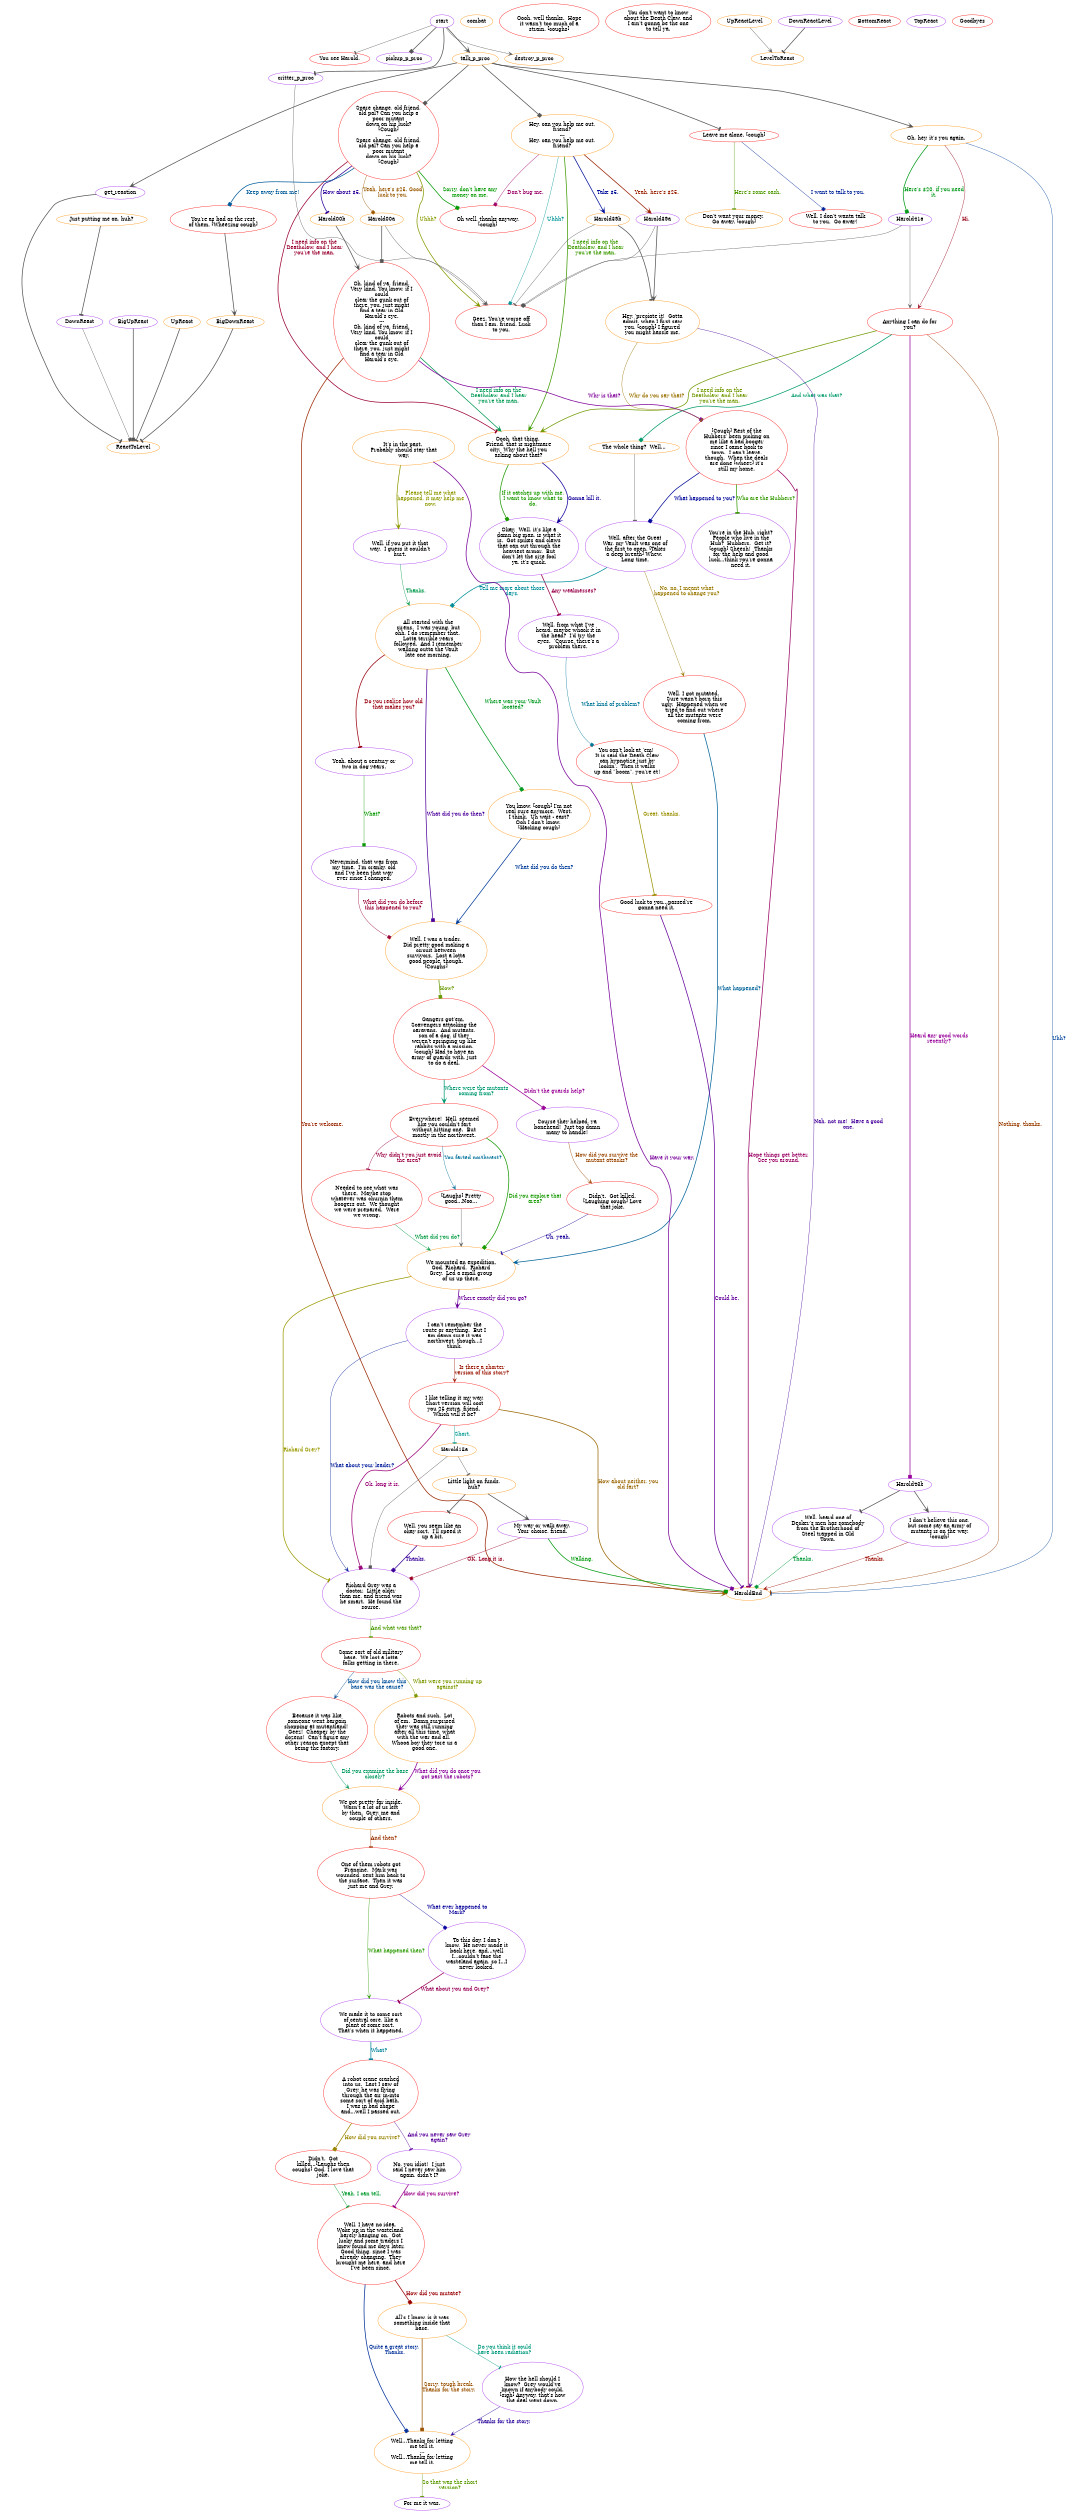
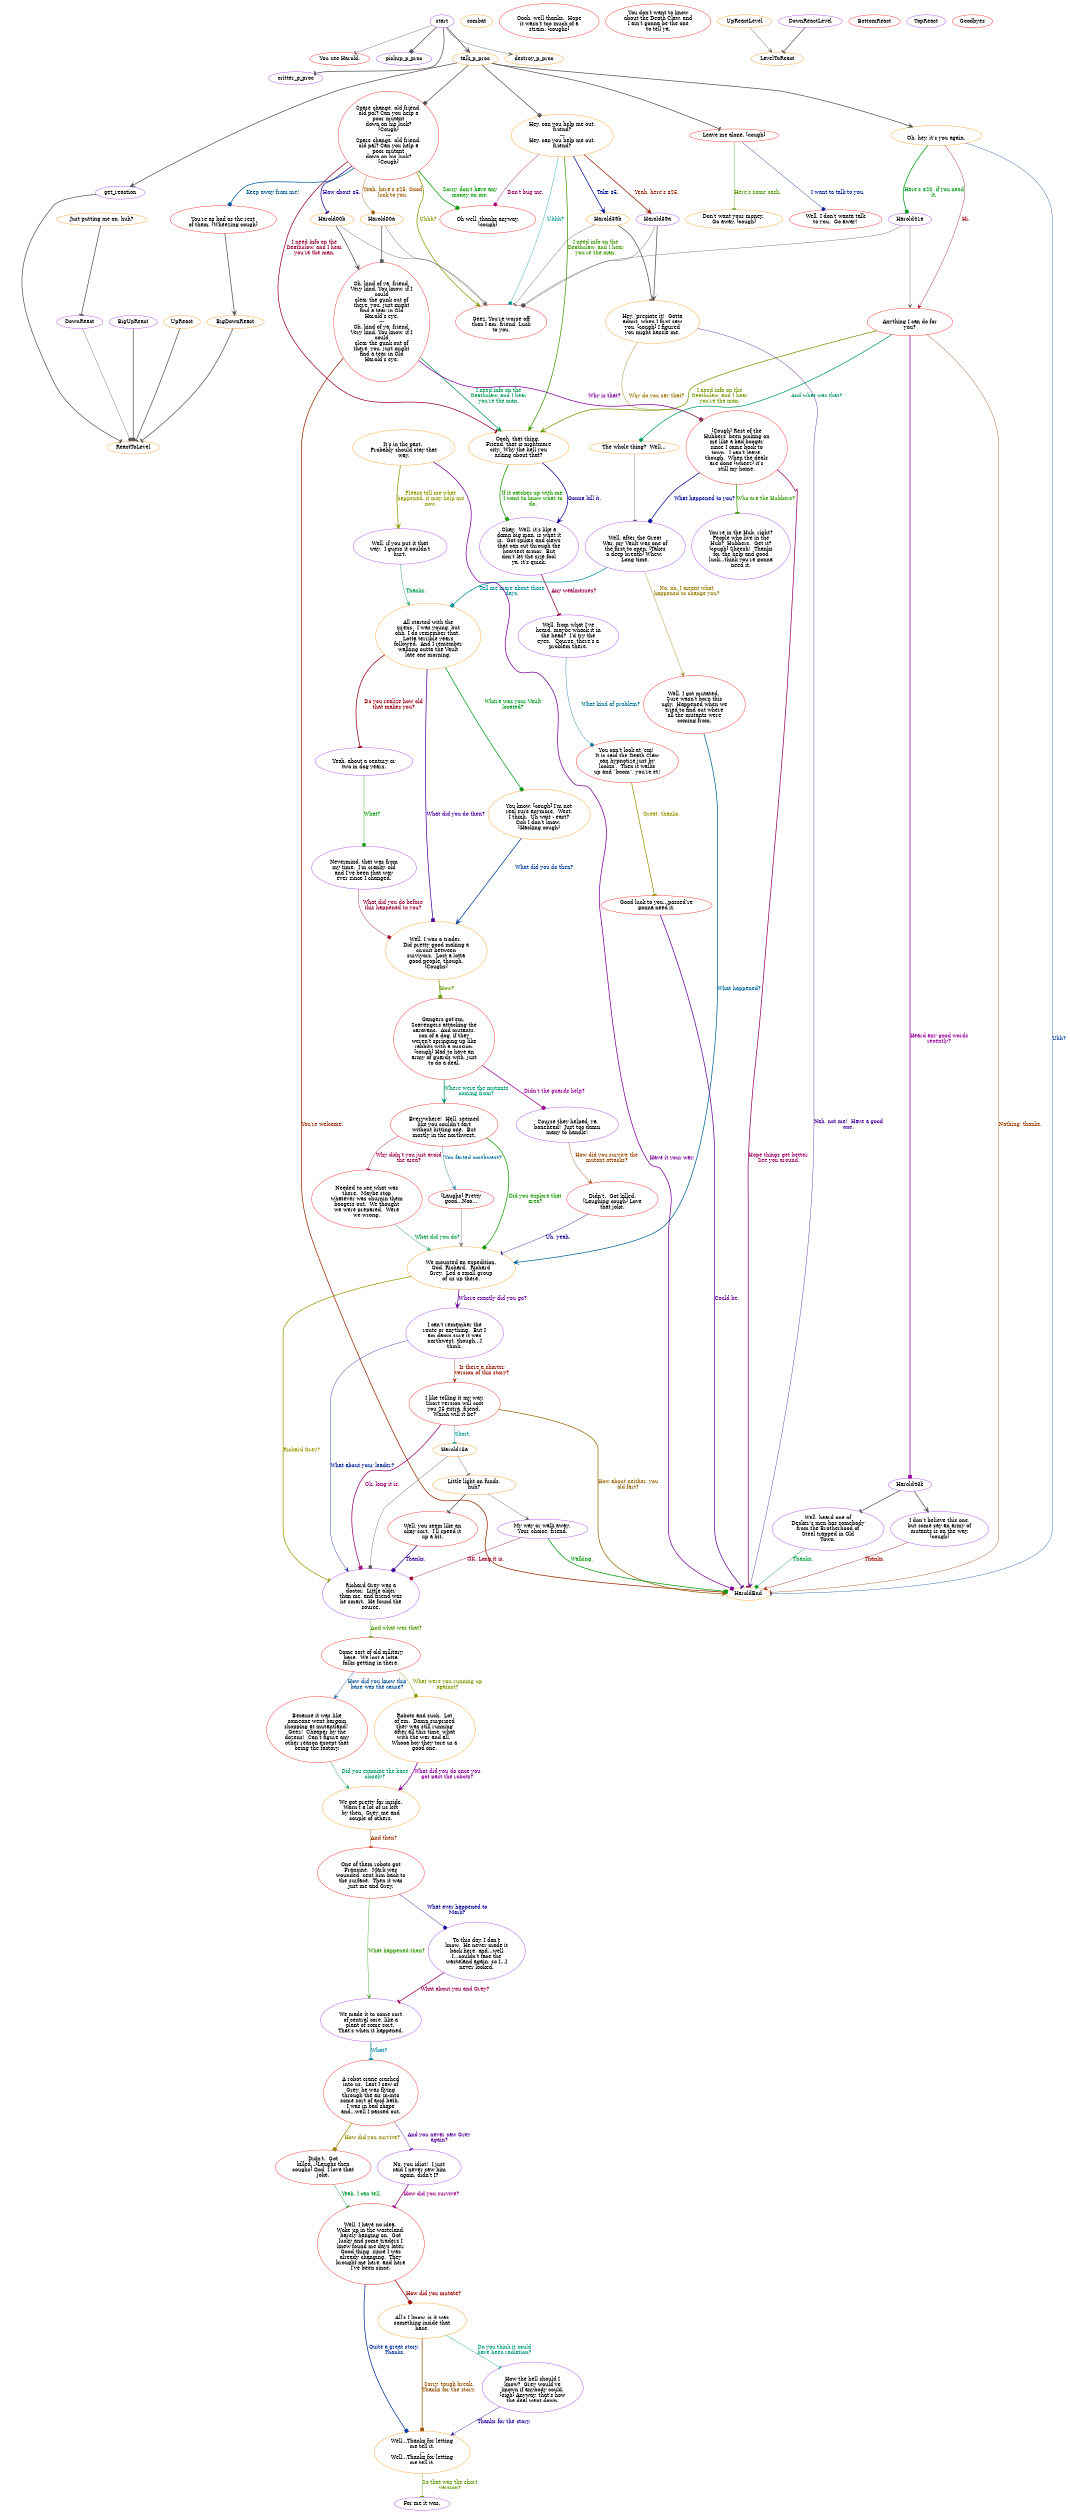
(331, 237) -> (411, 259)
(507, 1506) -> (507, 1506)
